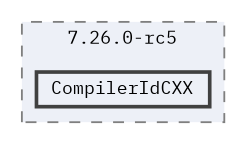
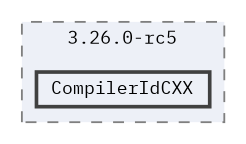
(123, 39) -> (123, 39)
